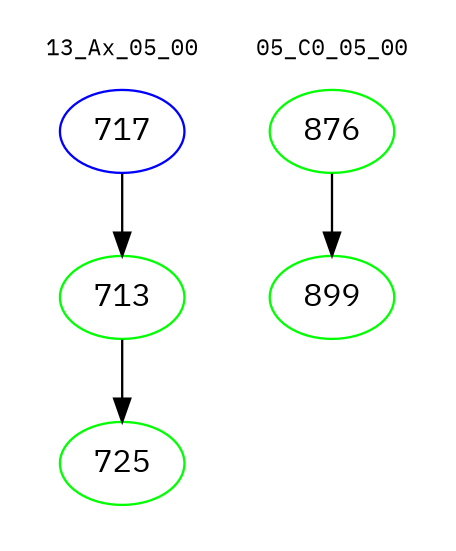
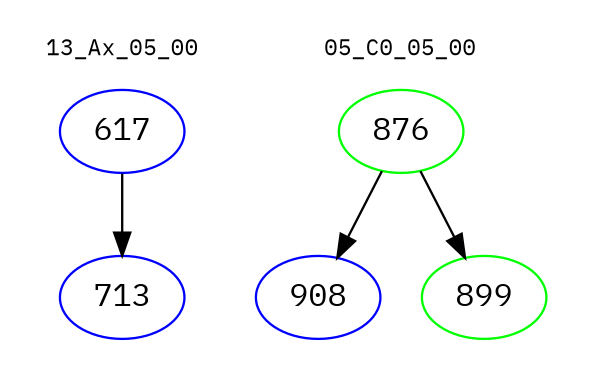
(122, 131) -> (122, 131)
(122, 297) -> (122, 297)
none -> (318, 297)
(122, 463) -> none
